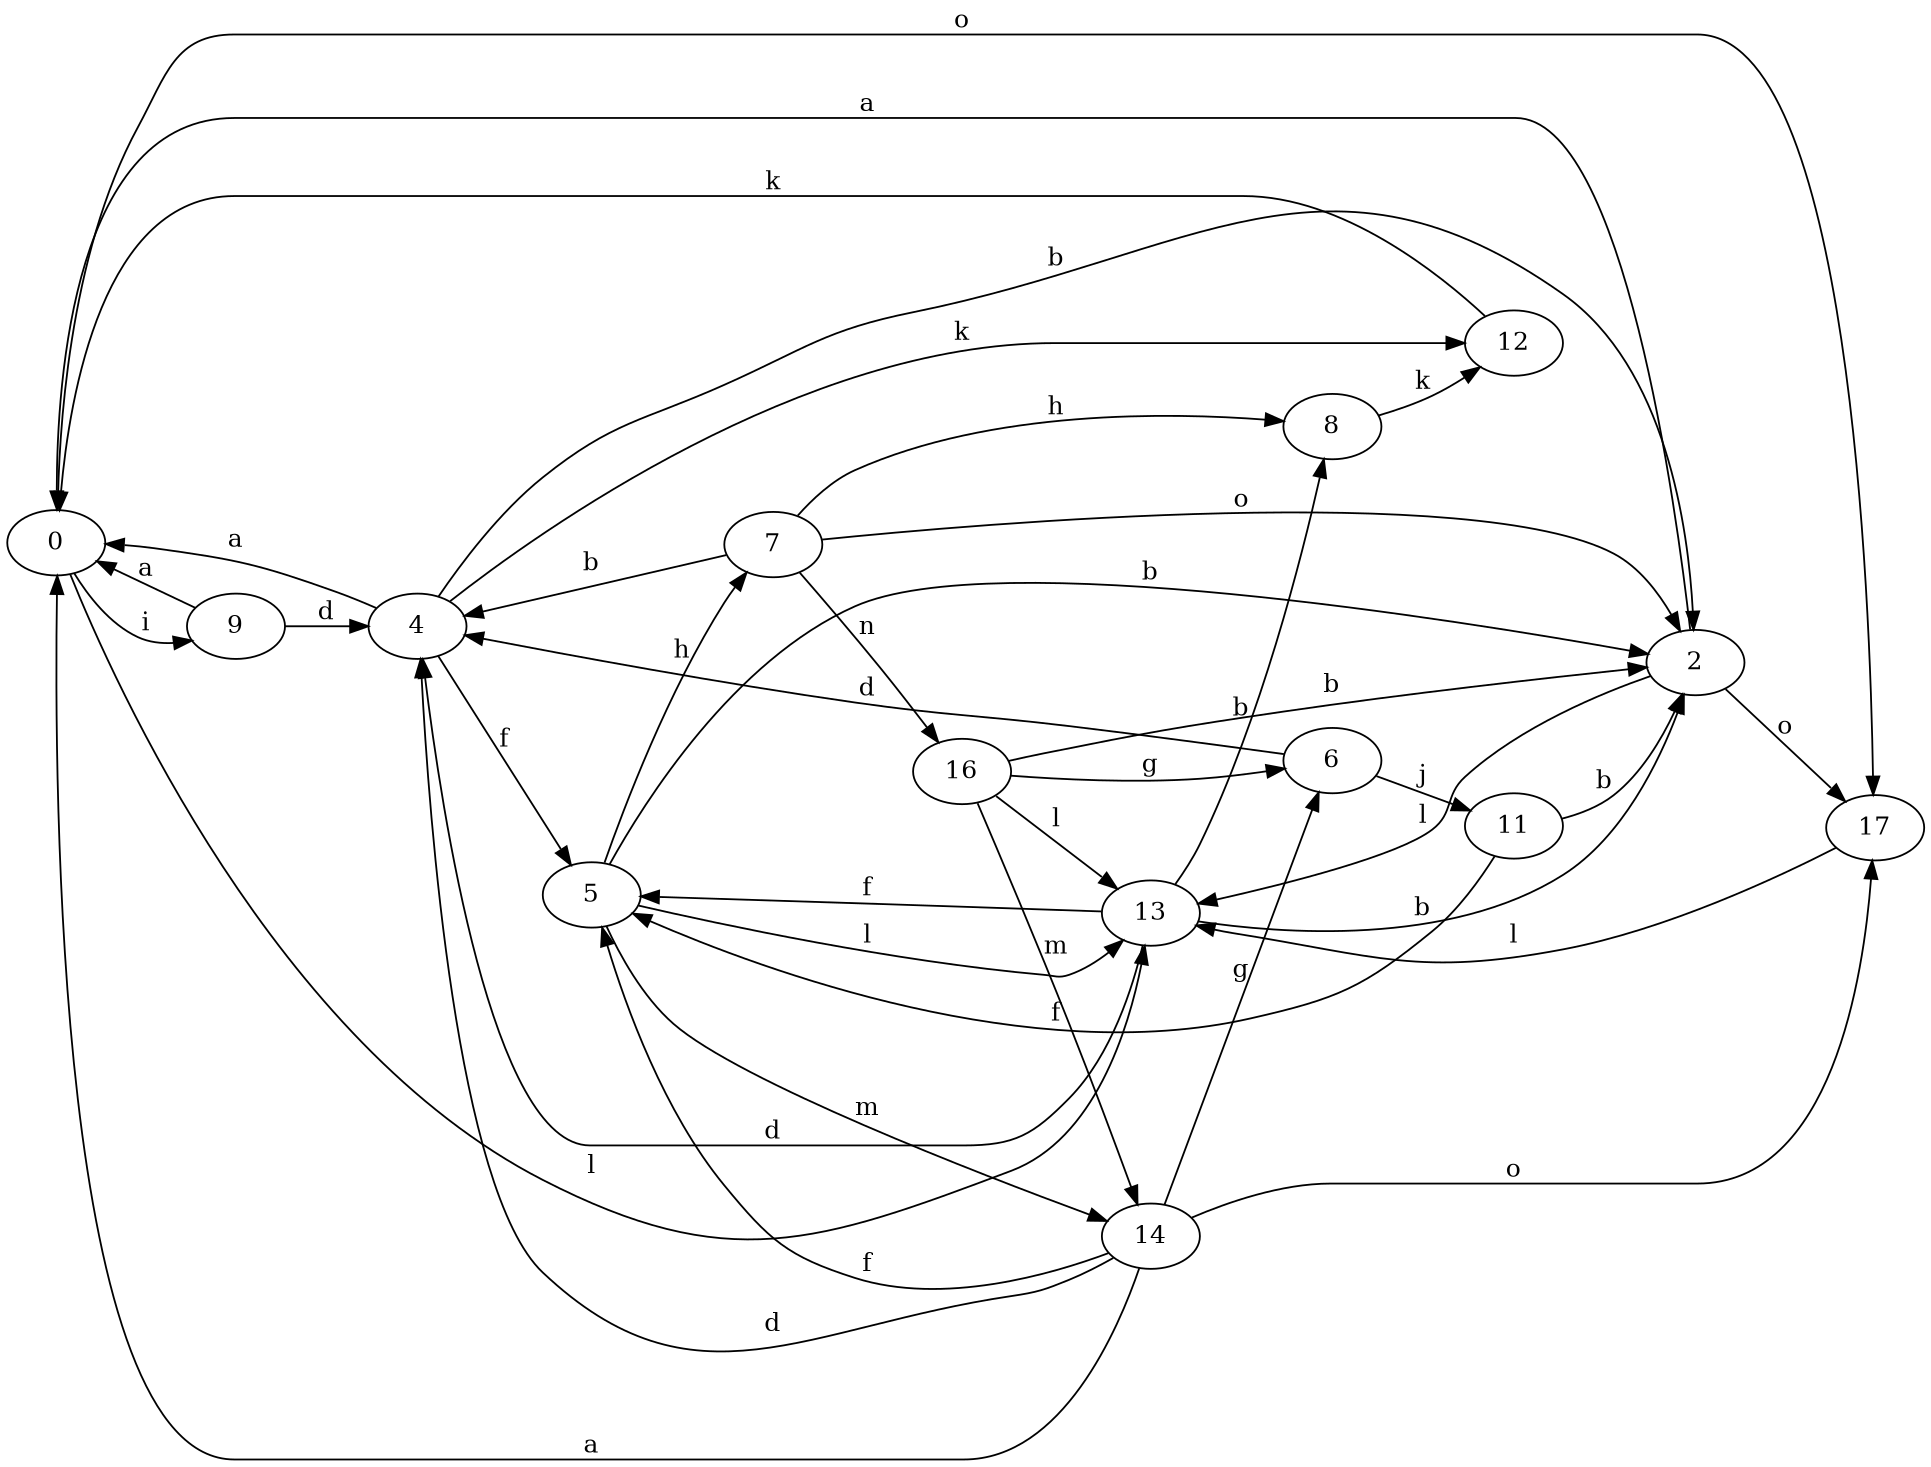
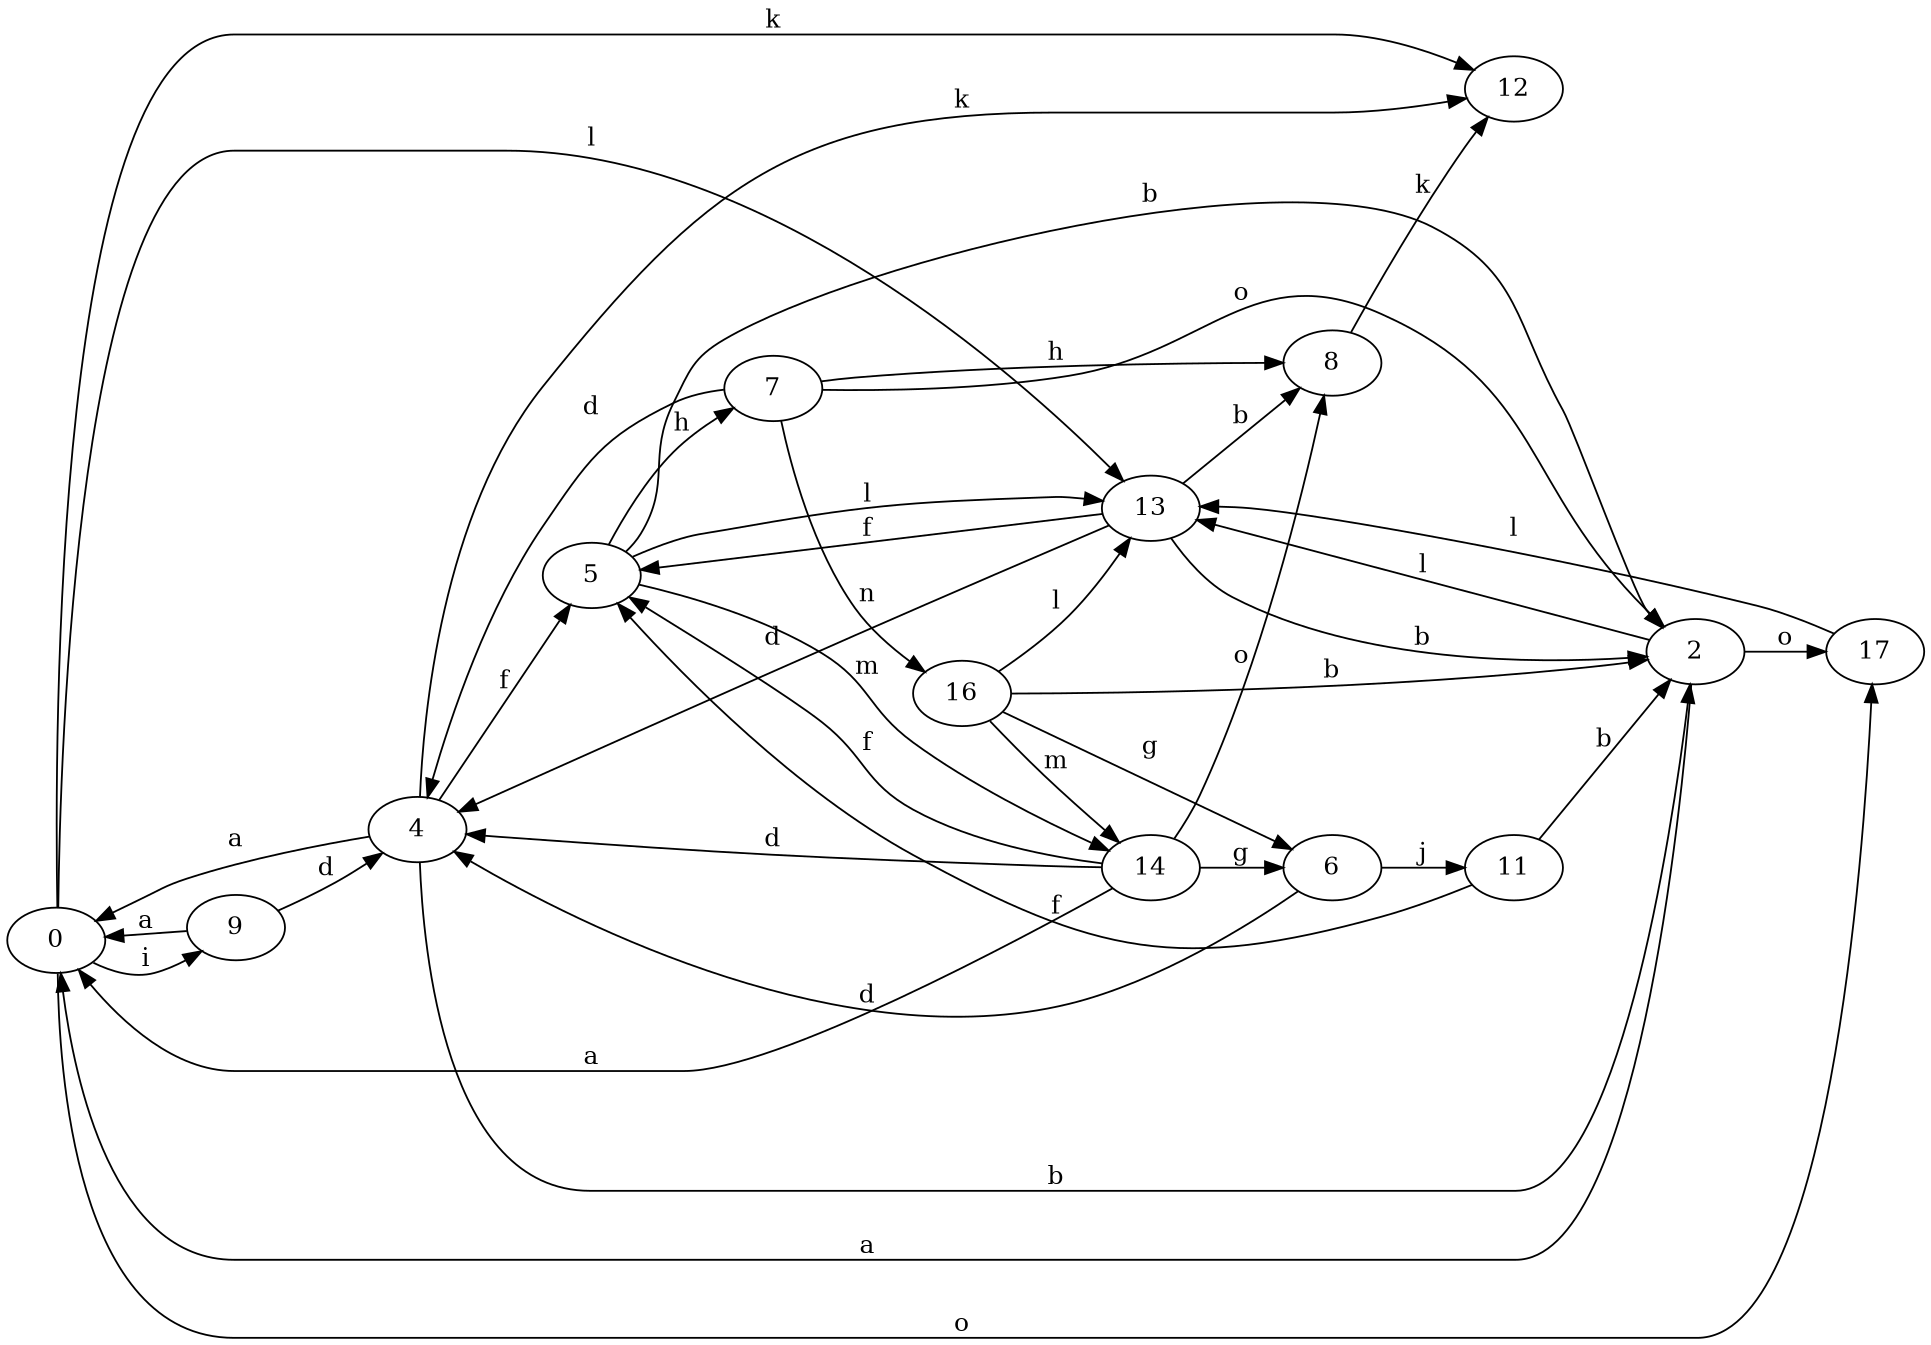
(690, 196) -> (384, 34)
(592, 564) -> (592, 408)
(1633, 1184) -> (1262, 632)
